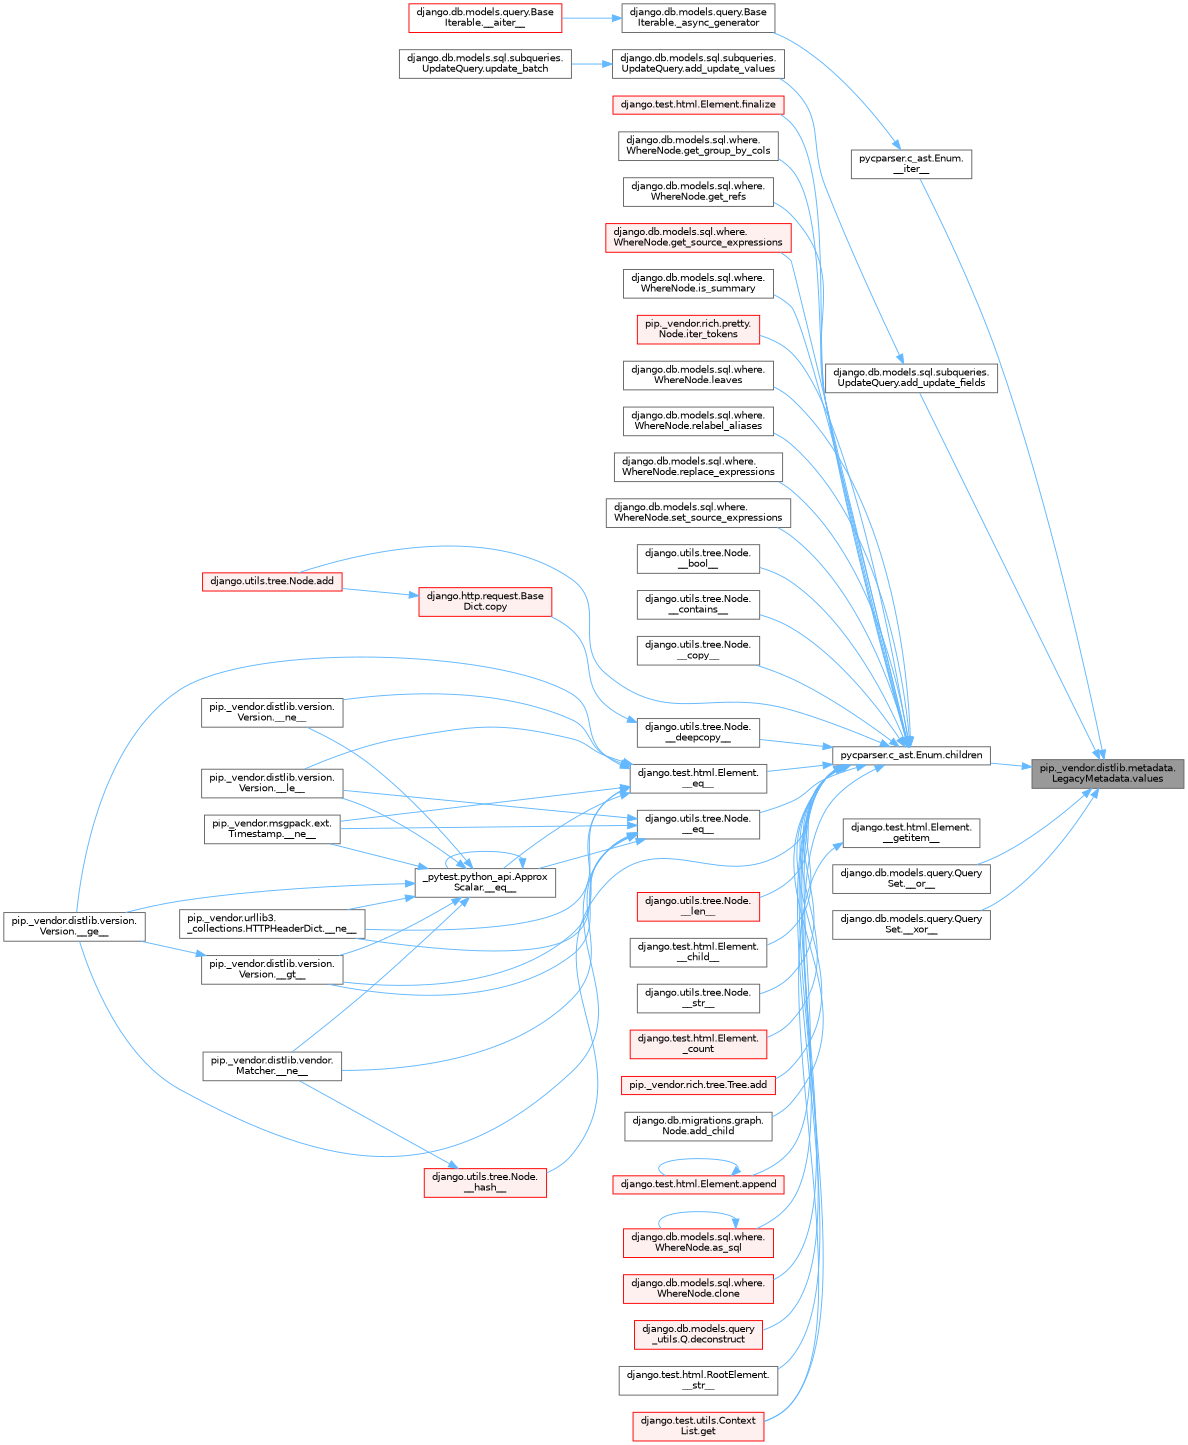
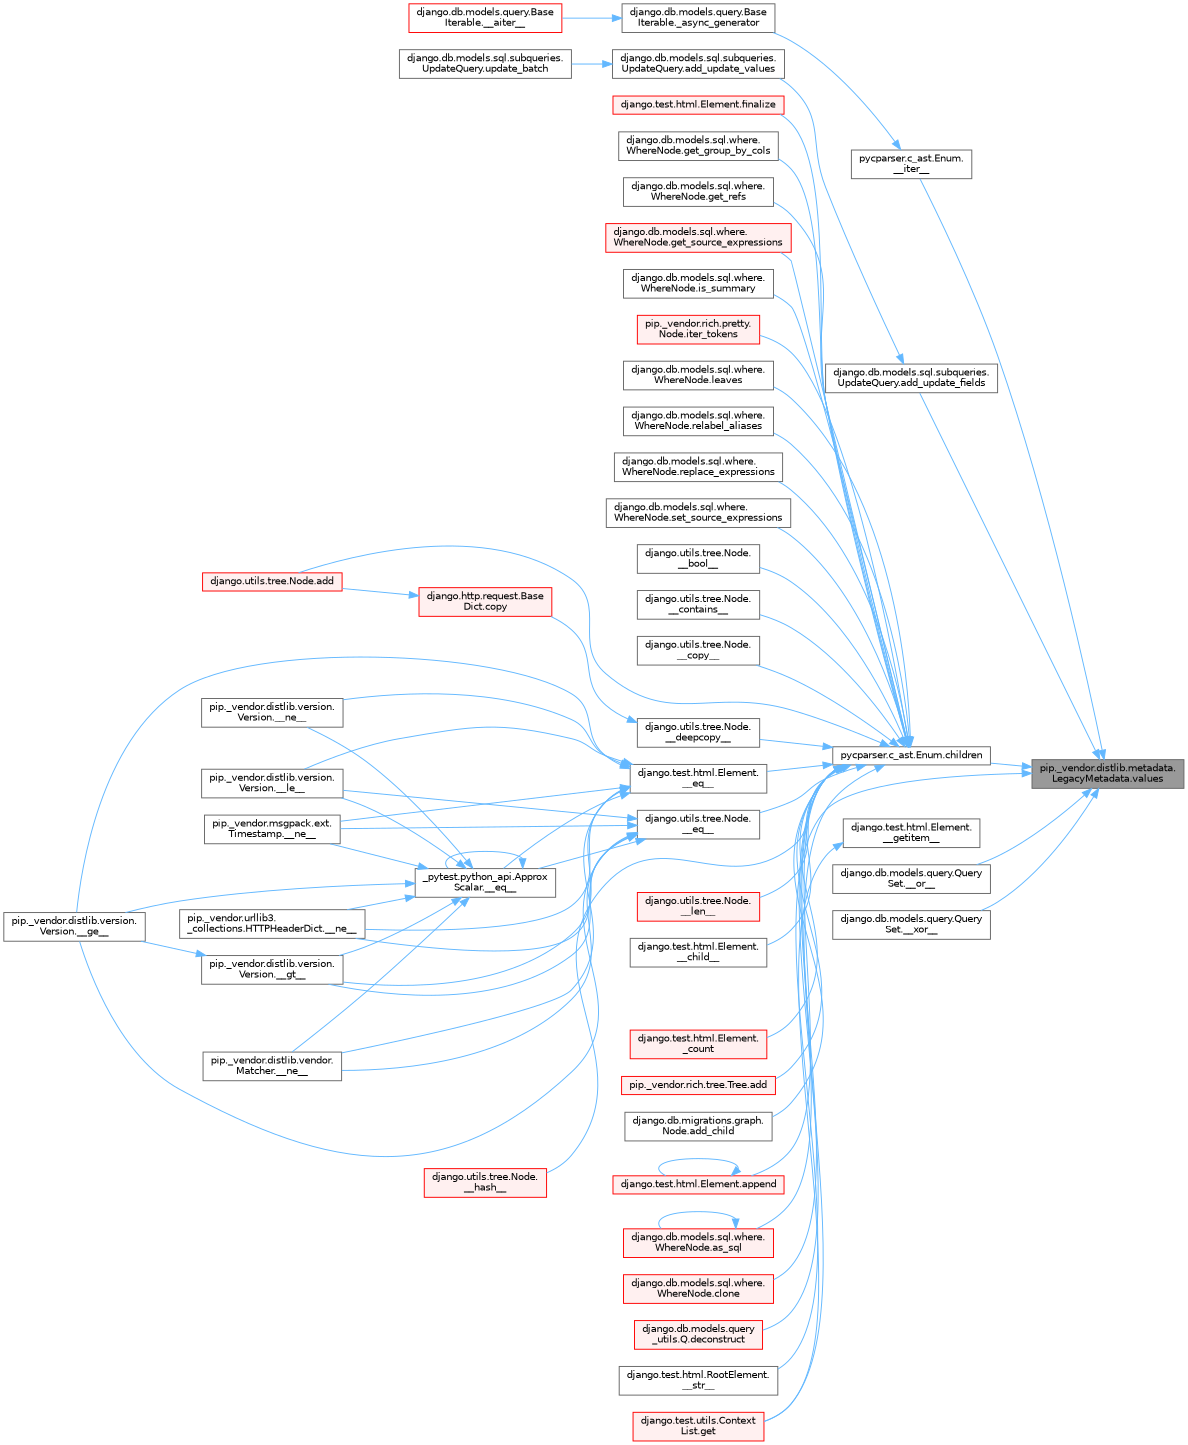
(699, 999) -> none
(809, 1071) -> (798, 991)
(374, 1122) -> (563, 995)
